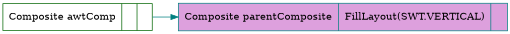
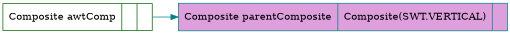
(415, 17) -> (415, 17)
